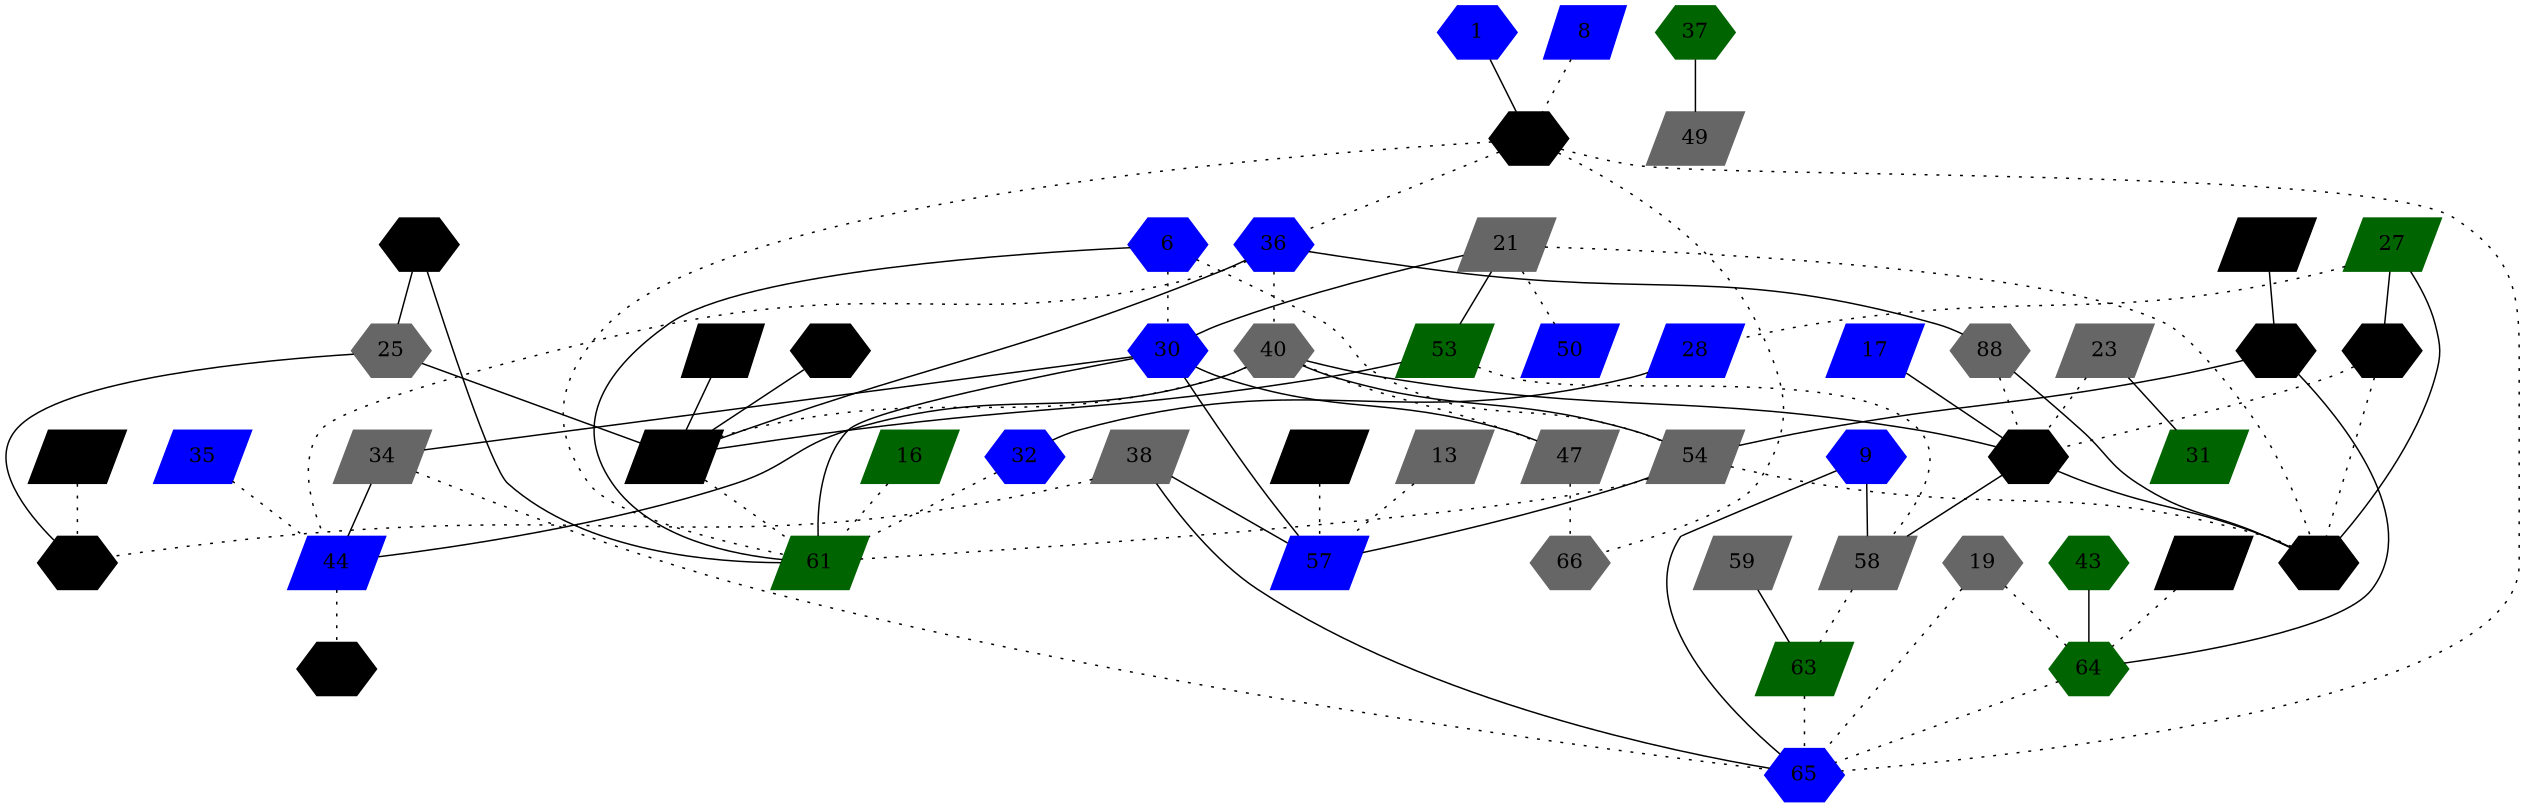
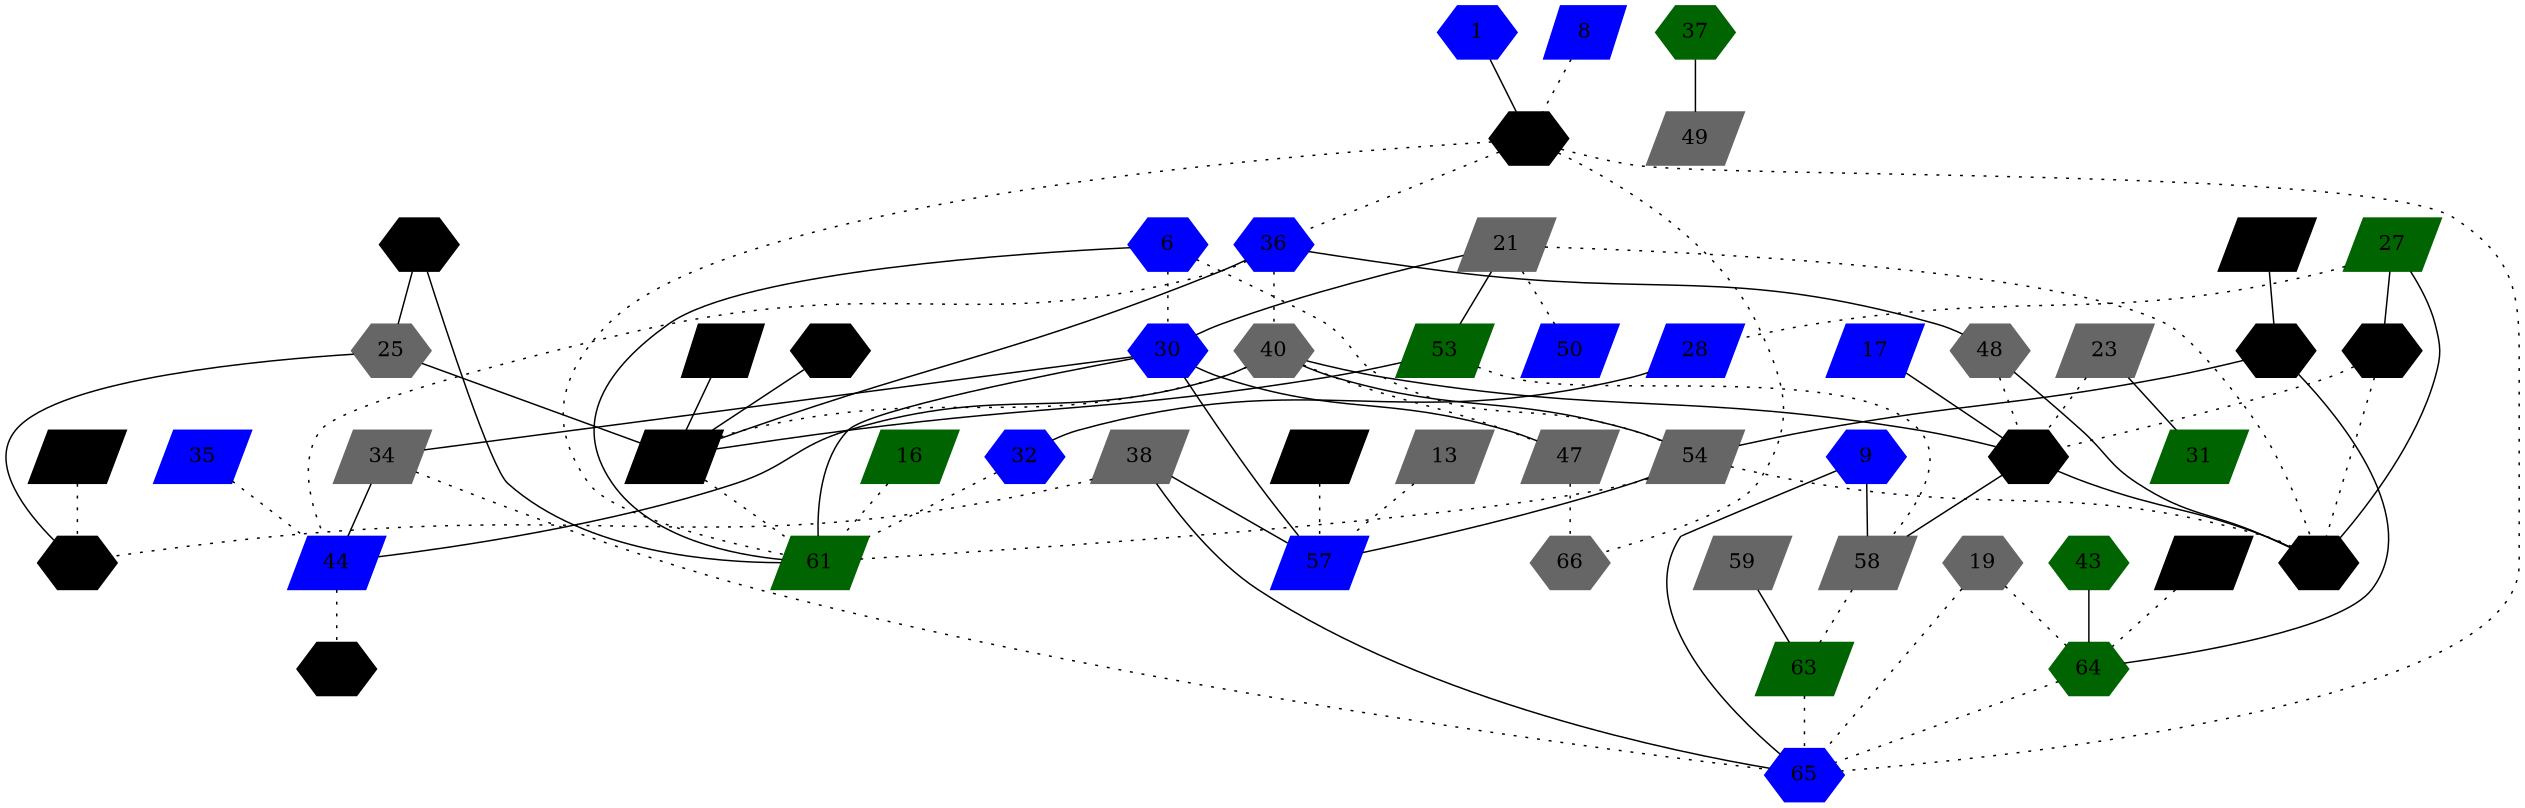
(1990, 351) -> (1990, 351)
